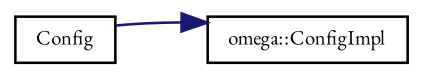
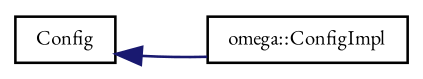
(148, 23) -> (174, 57)
